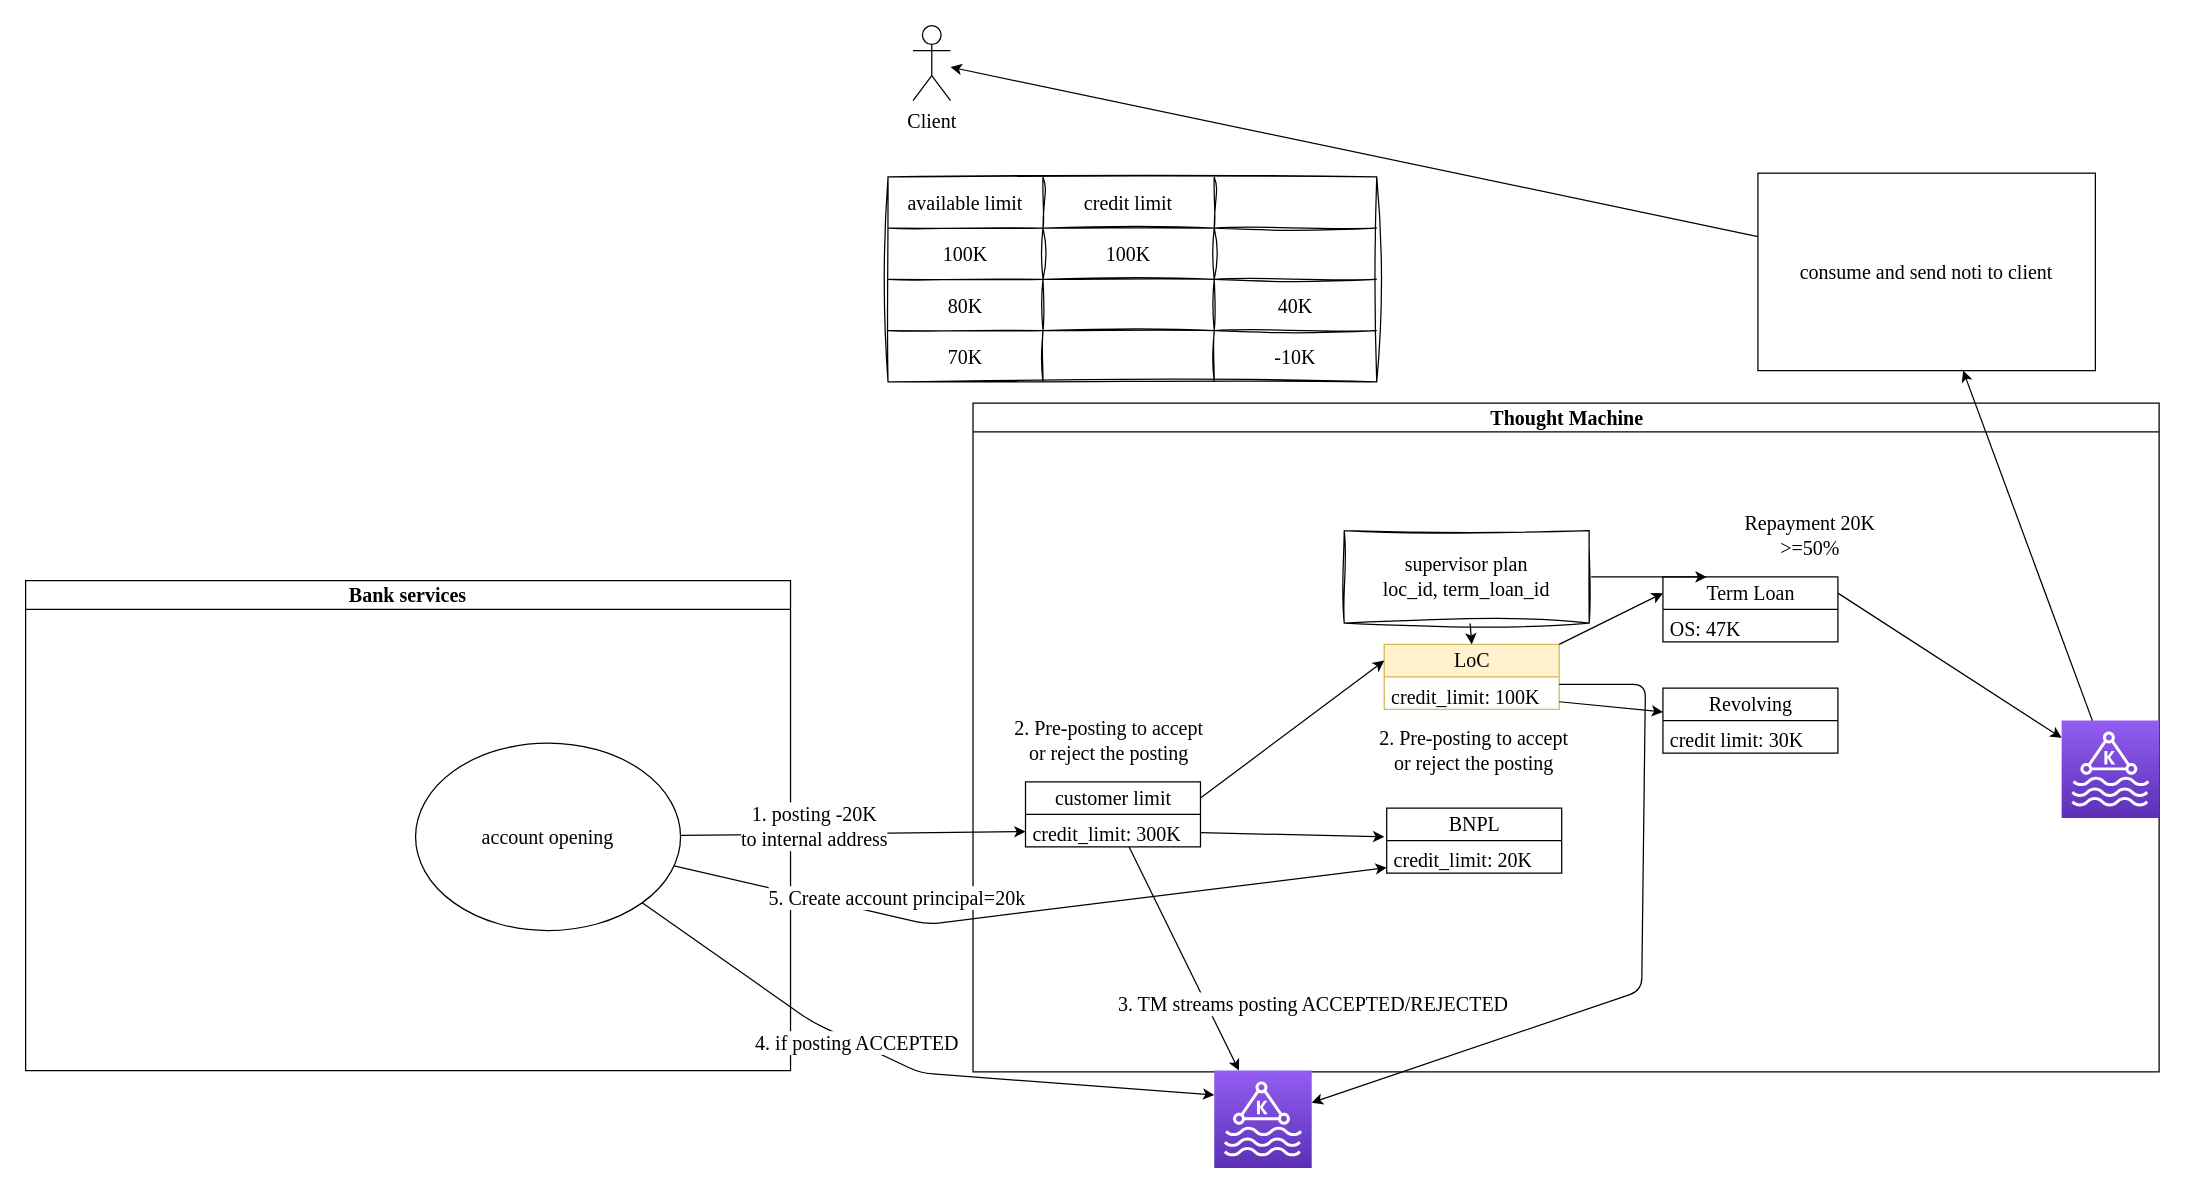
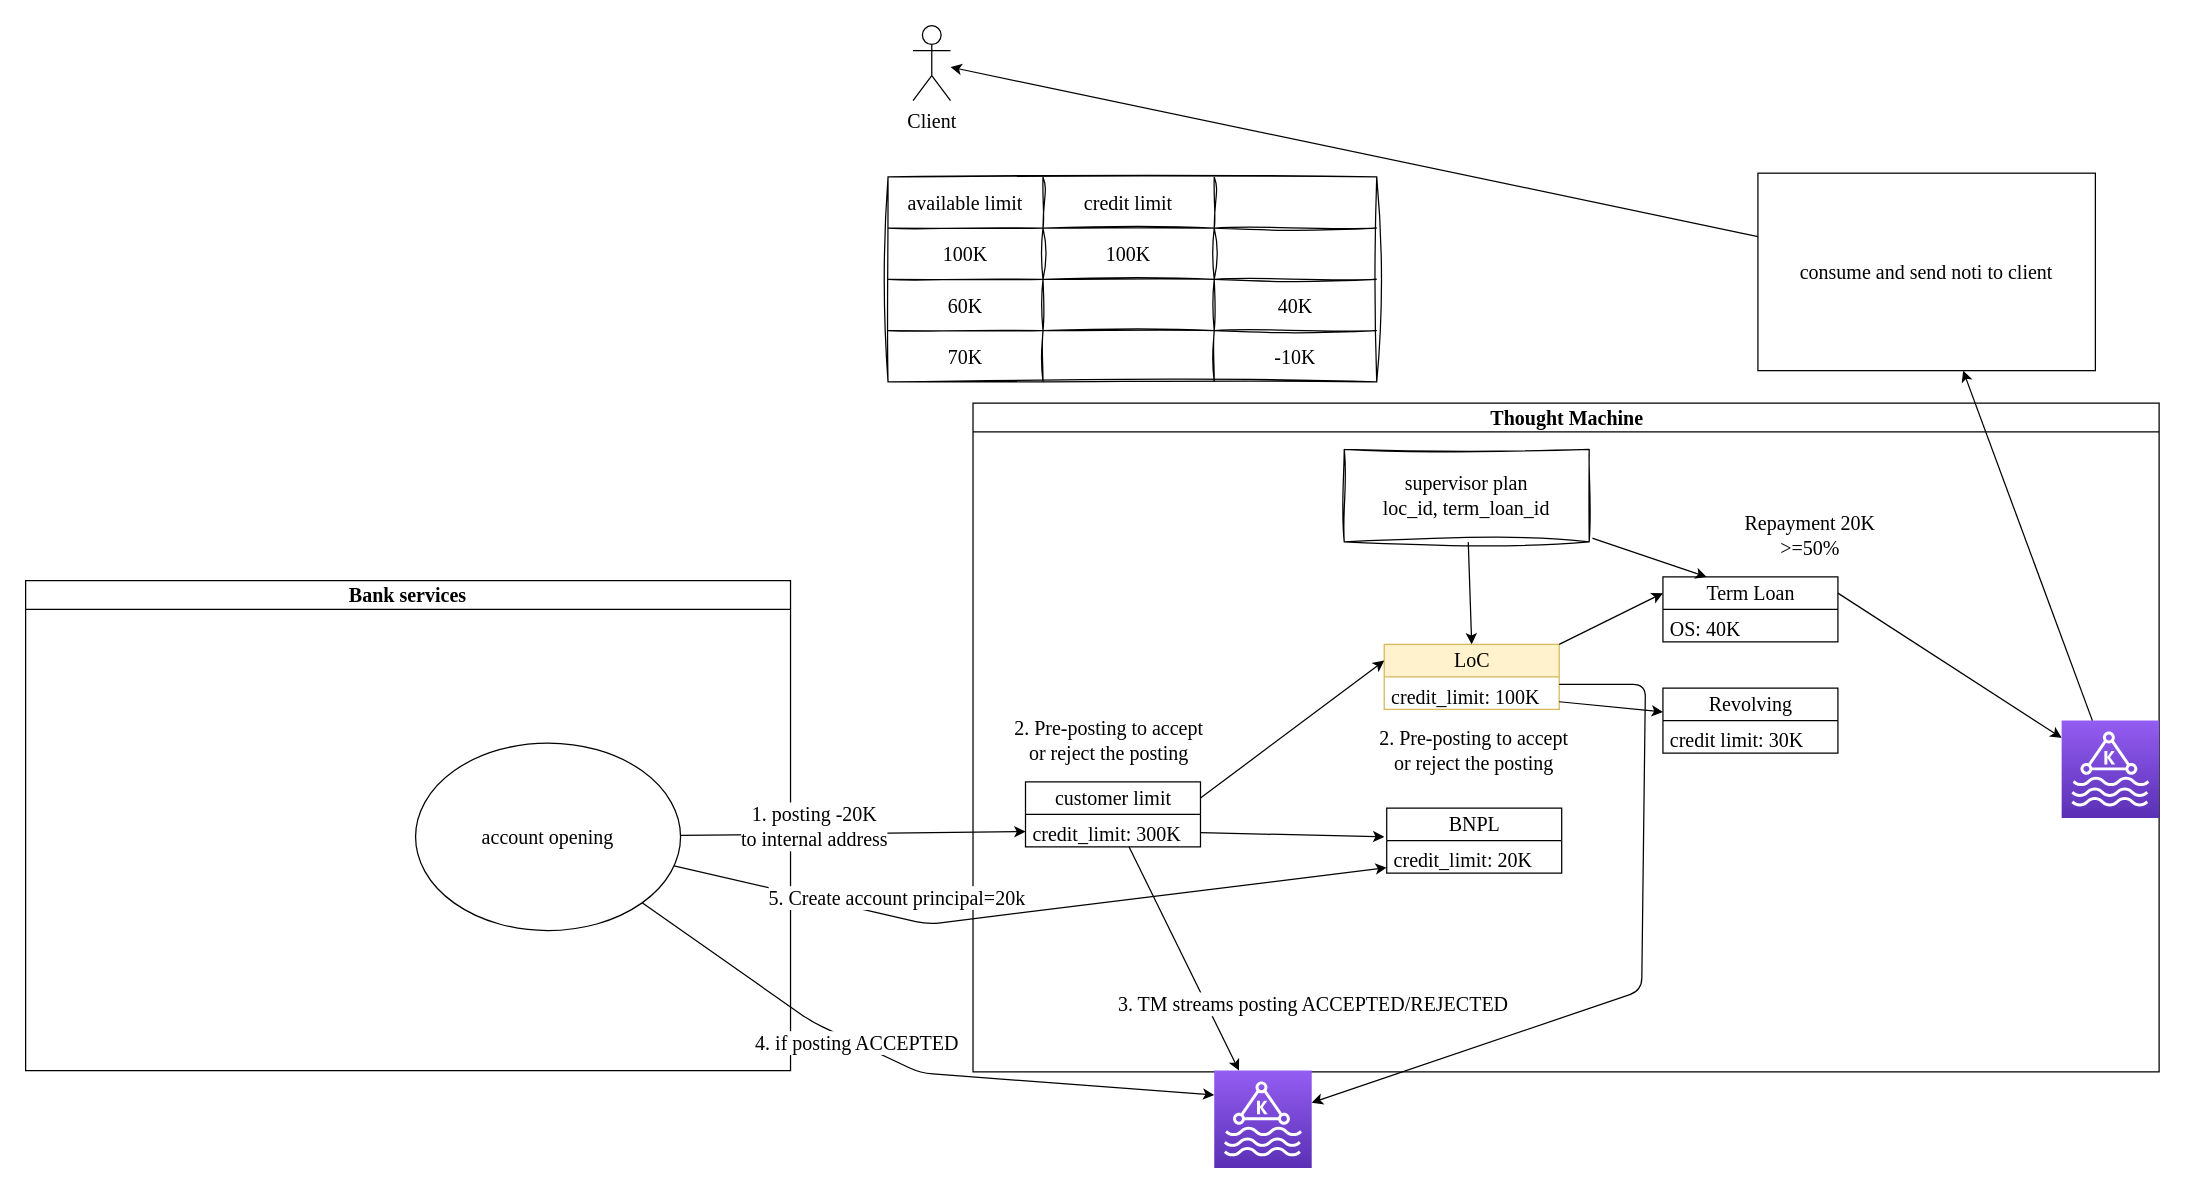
(966, 306) -> (966, 306)
(1467, 577) -> (1467, 496)
(1705, 630) -> (1705, 630)
